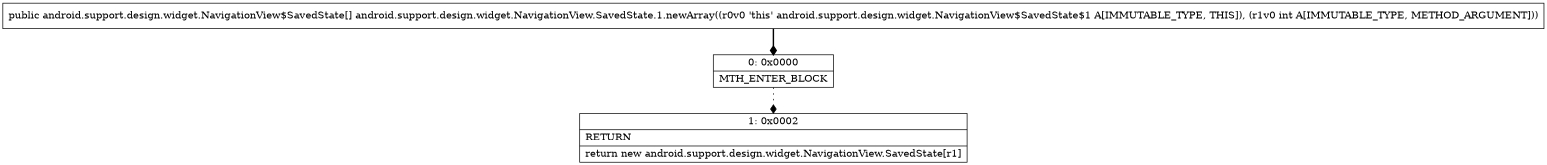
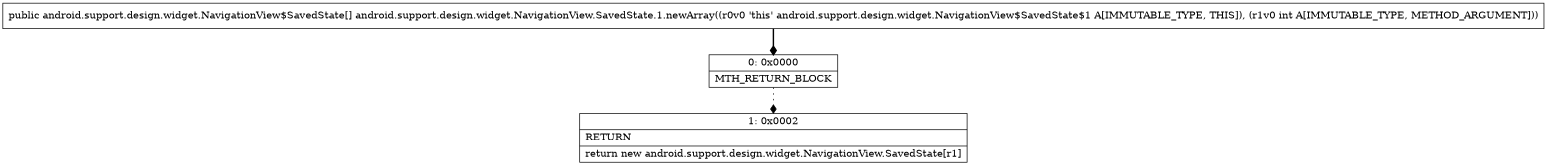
(773, 79) -> (773, 79)
